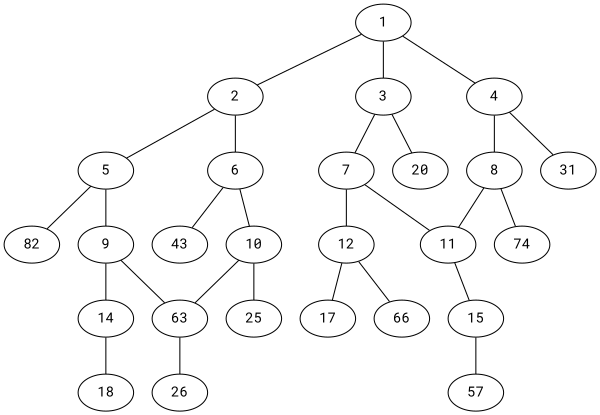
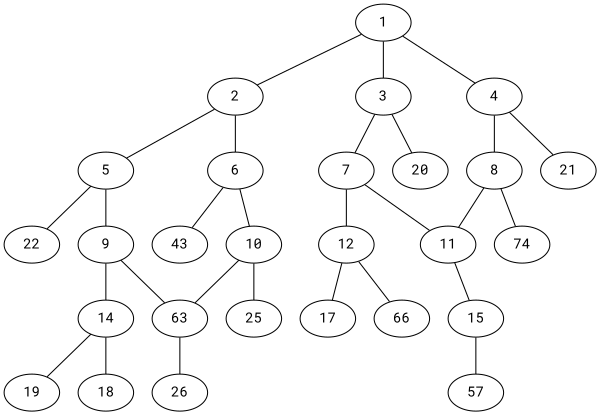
(568, 171) -> (568, 171)
(32, 245) -> (32, 245)
none -> (32, 393)
